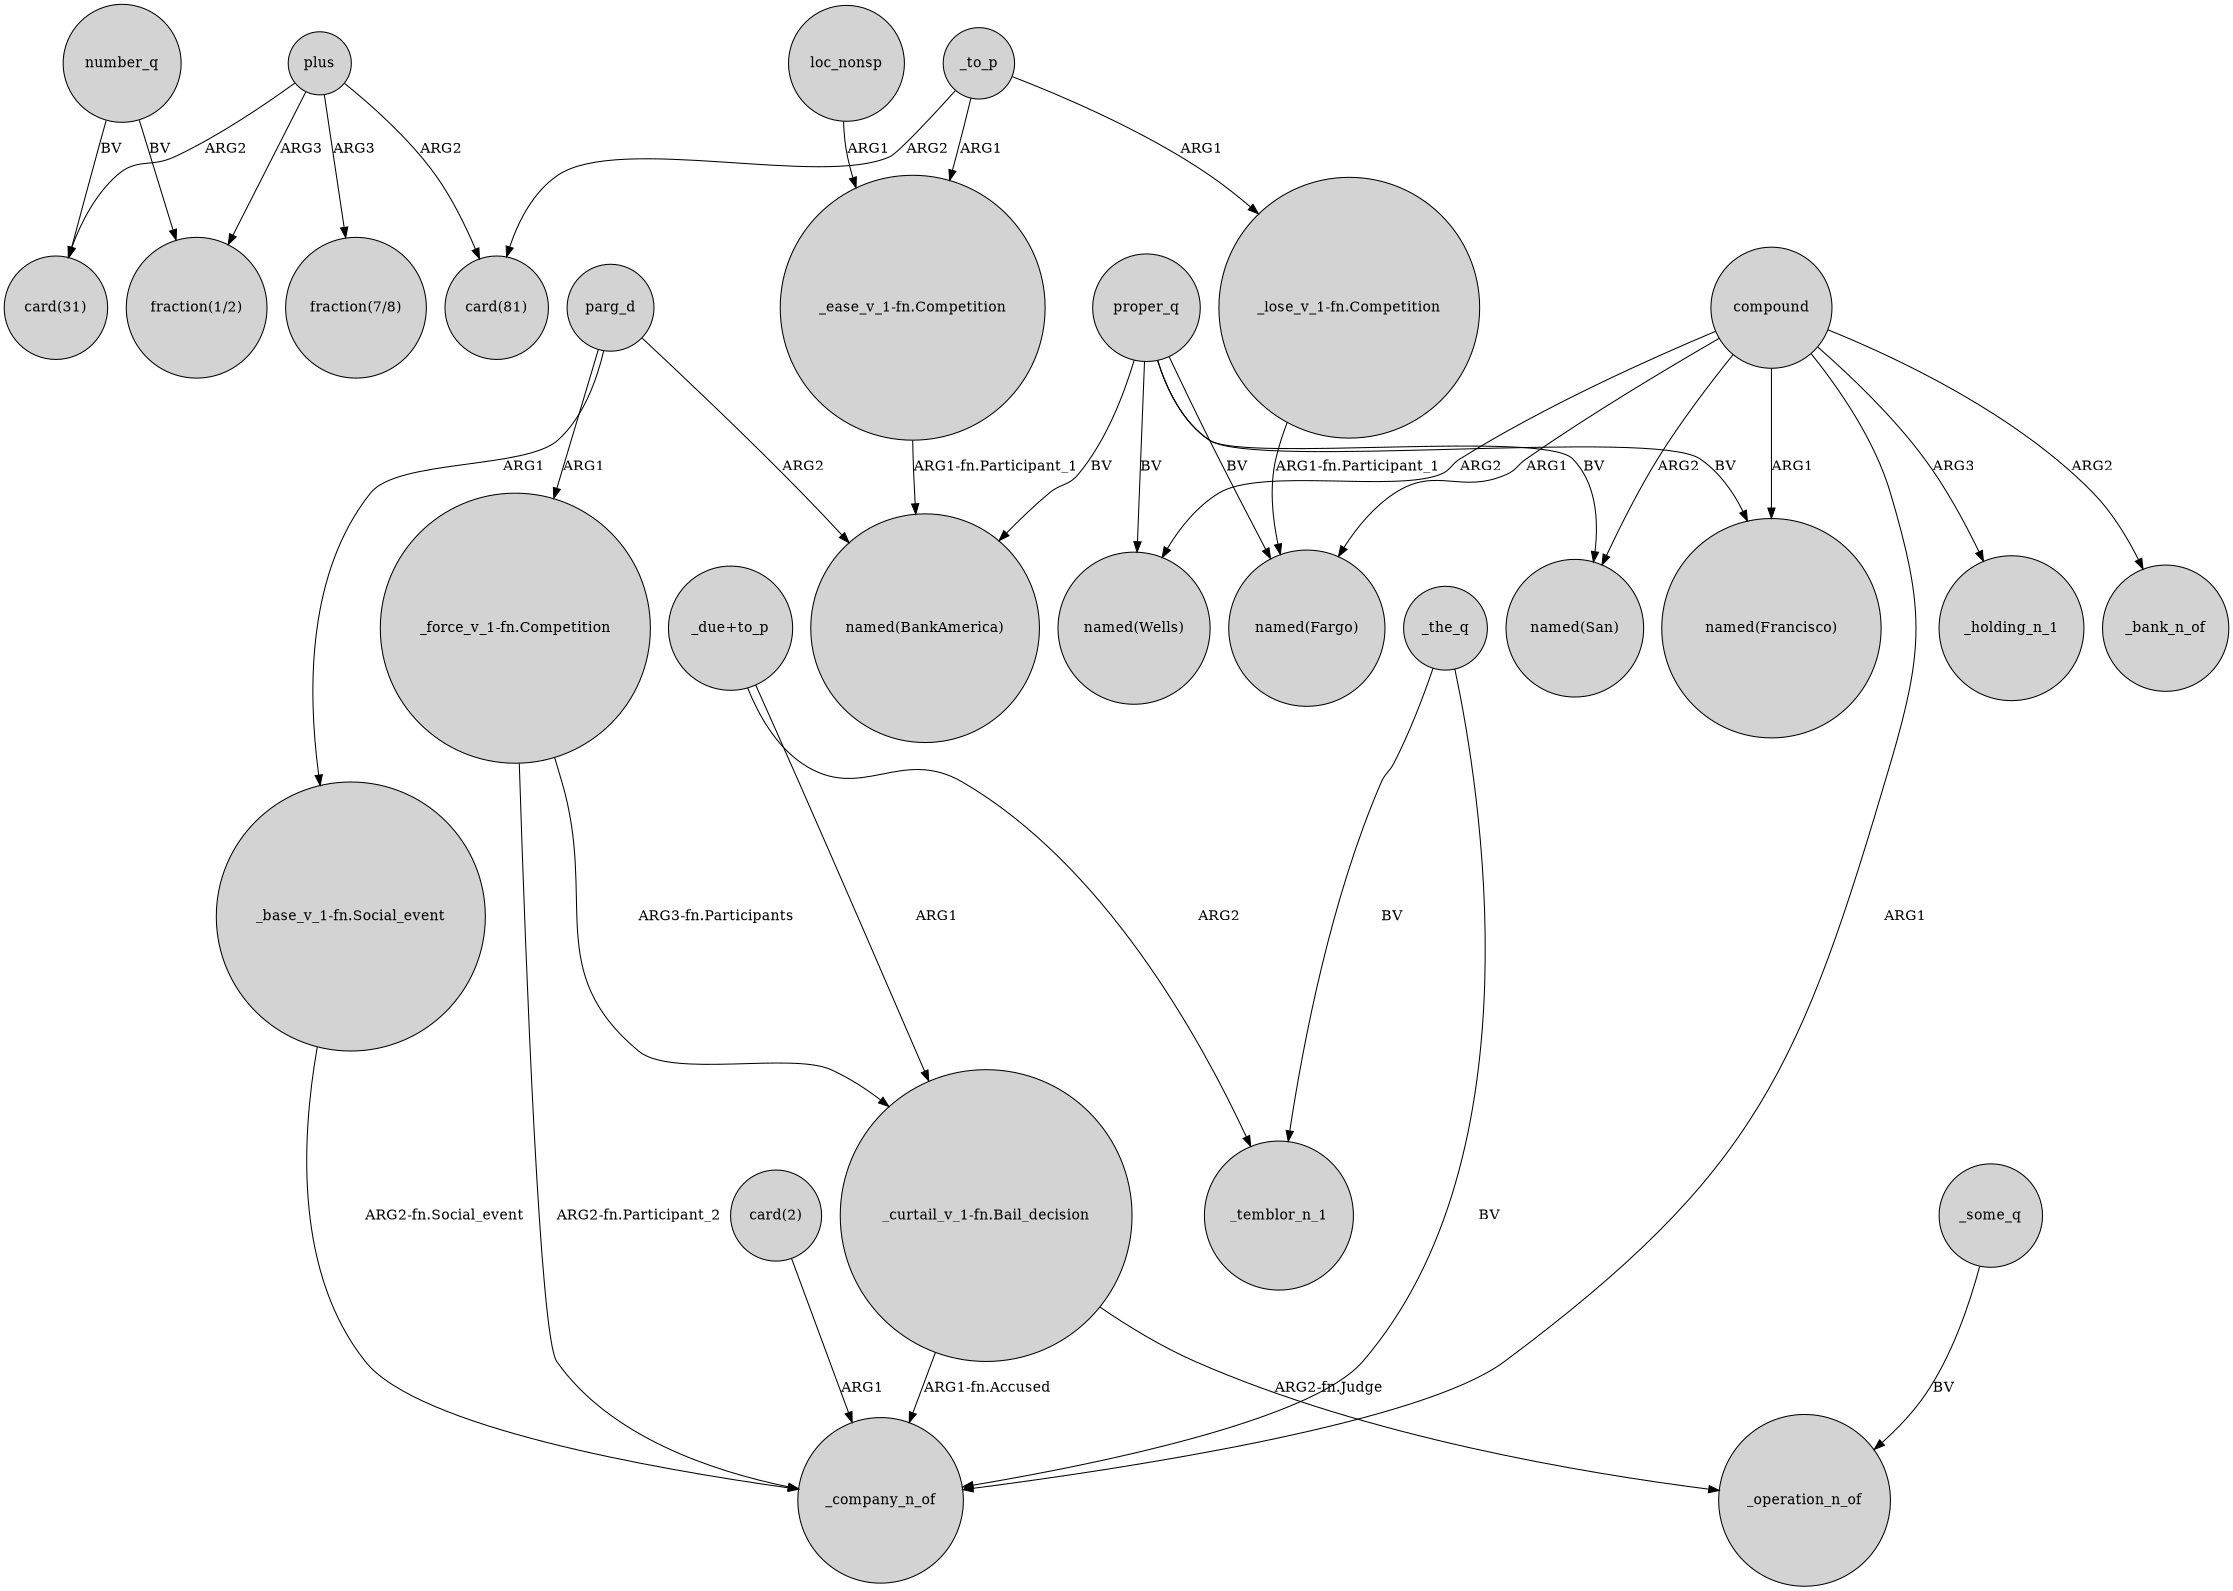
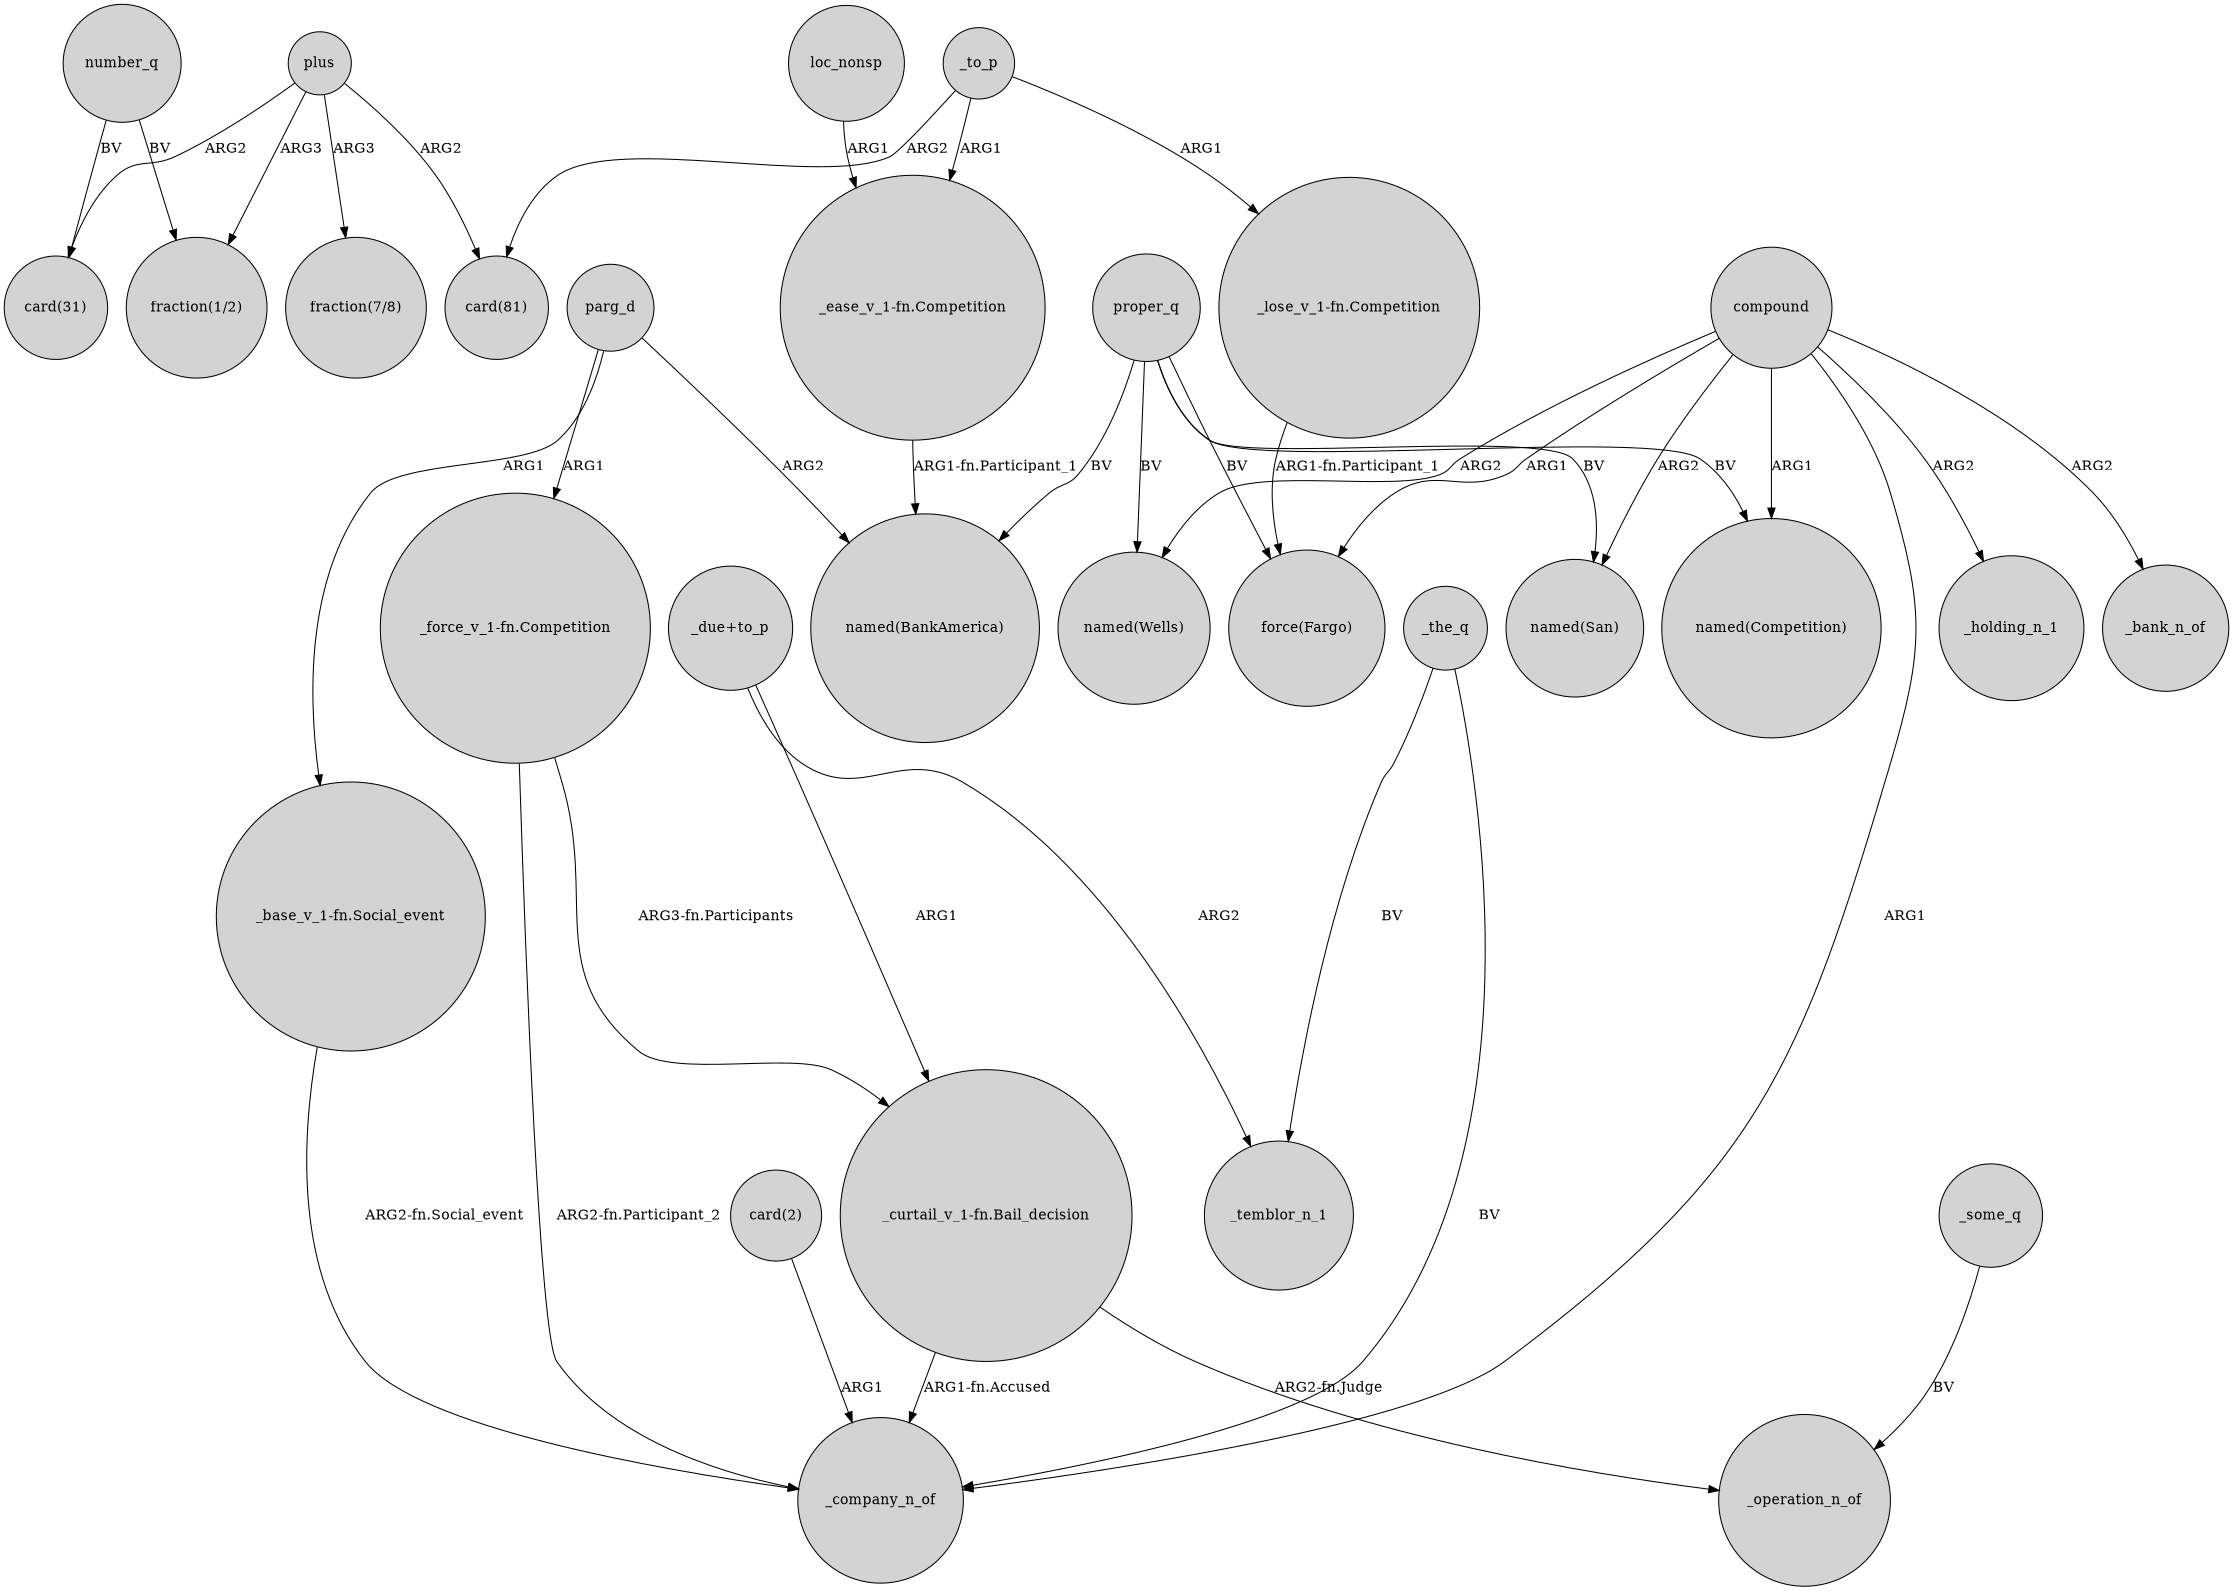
(1954, 467) -> (1954, 467)
(1307, 628) -> (1307, 628)
(1771, 628) -> (1771, 628)
